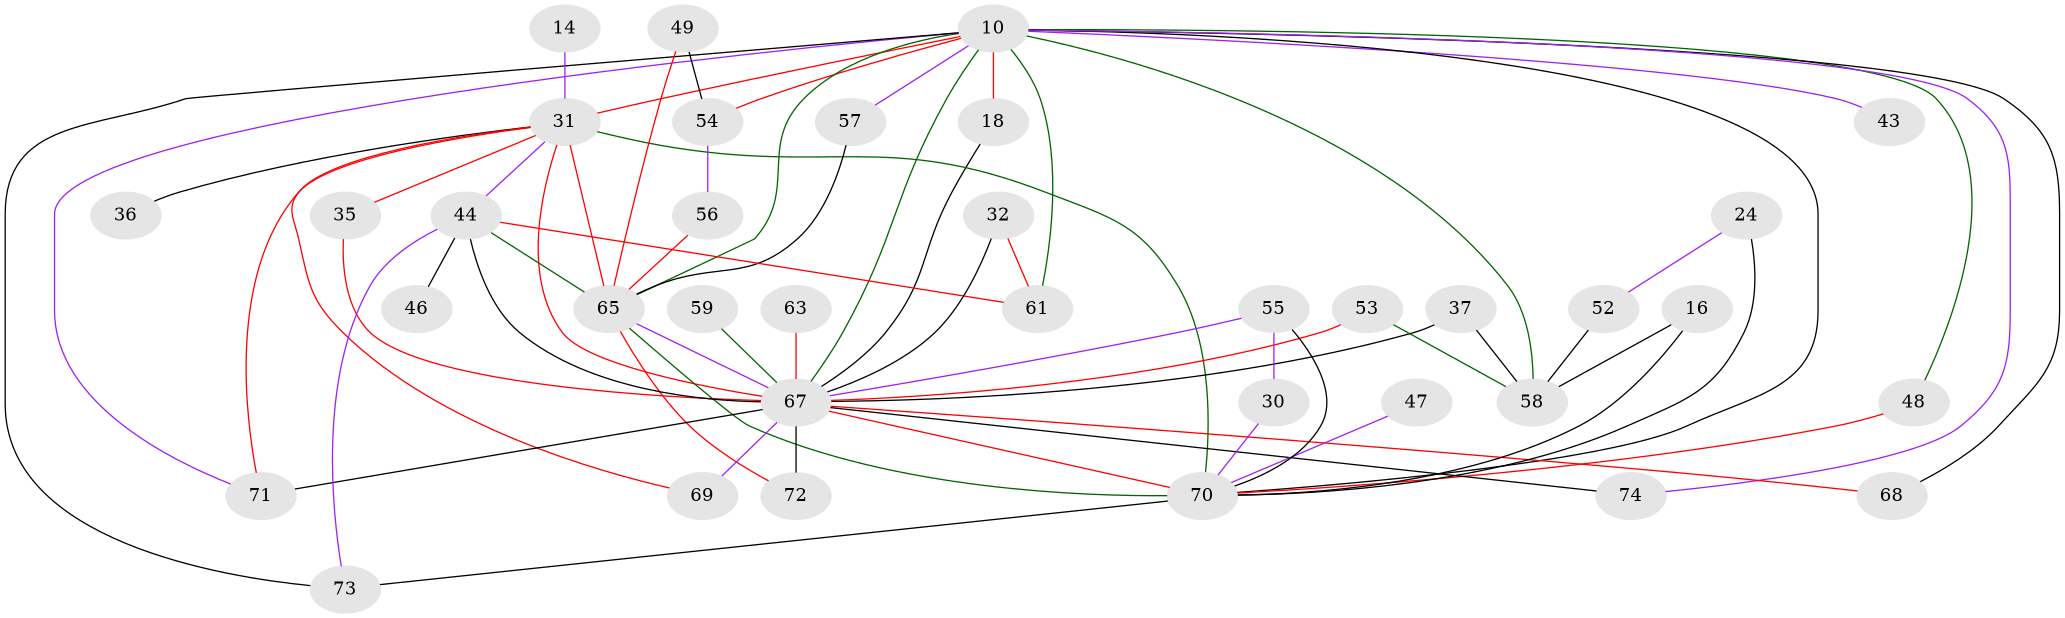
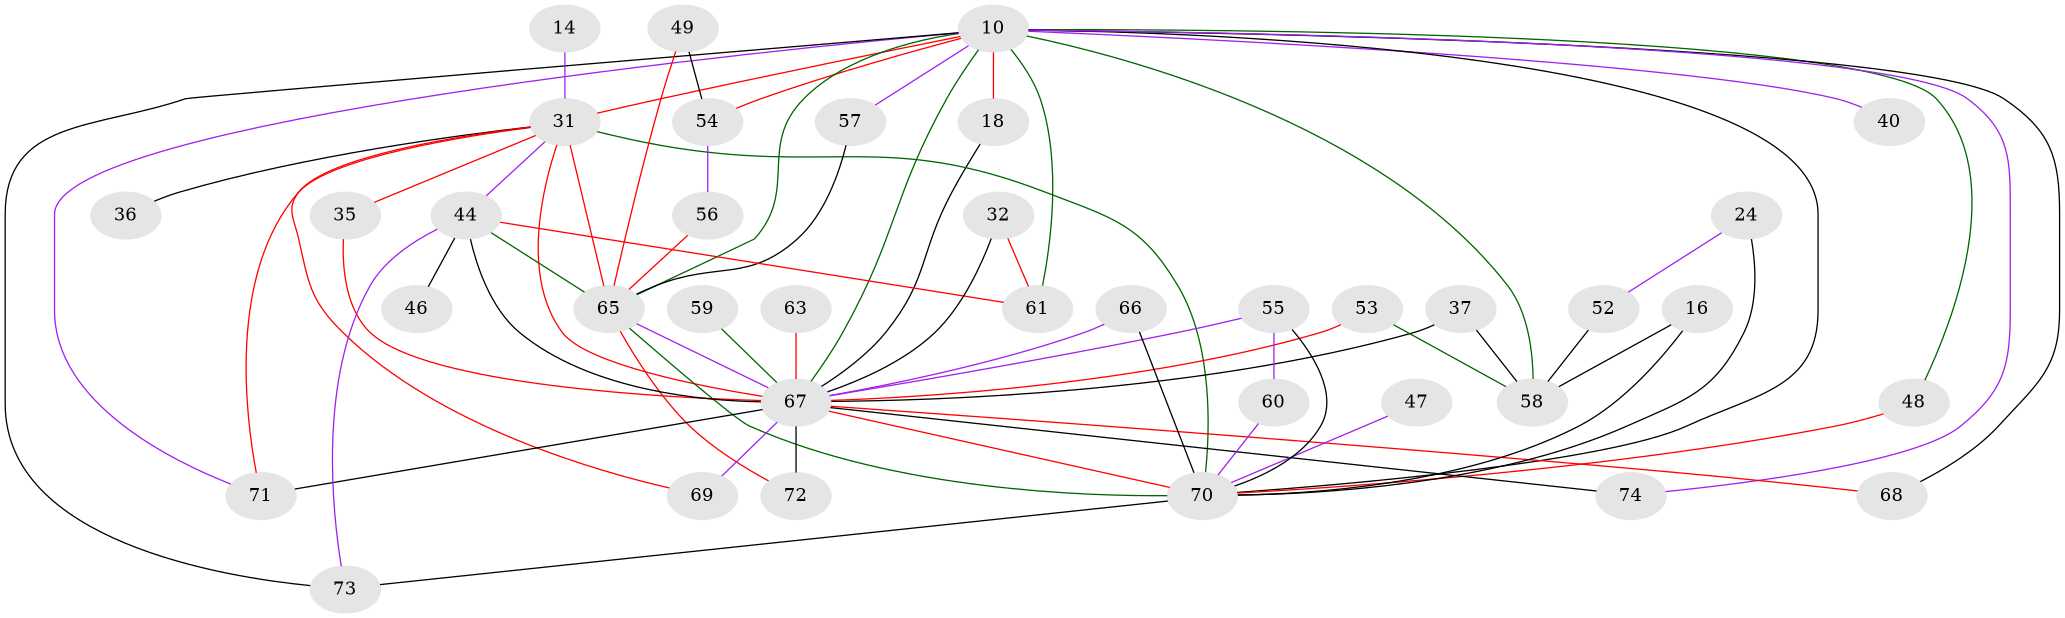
(1889, 122) -> (1889, 122)
none -> (1131, 309)
(1274, 403) -> (1274, 403)
